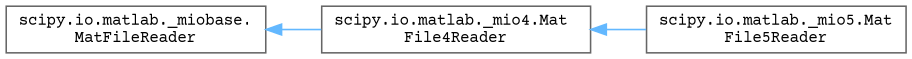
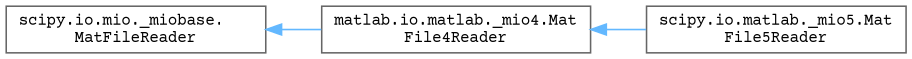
(136, 30) -> (136, 30)
(456, 30) -> (456, 30)
